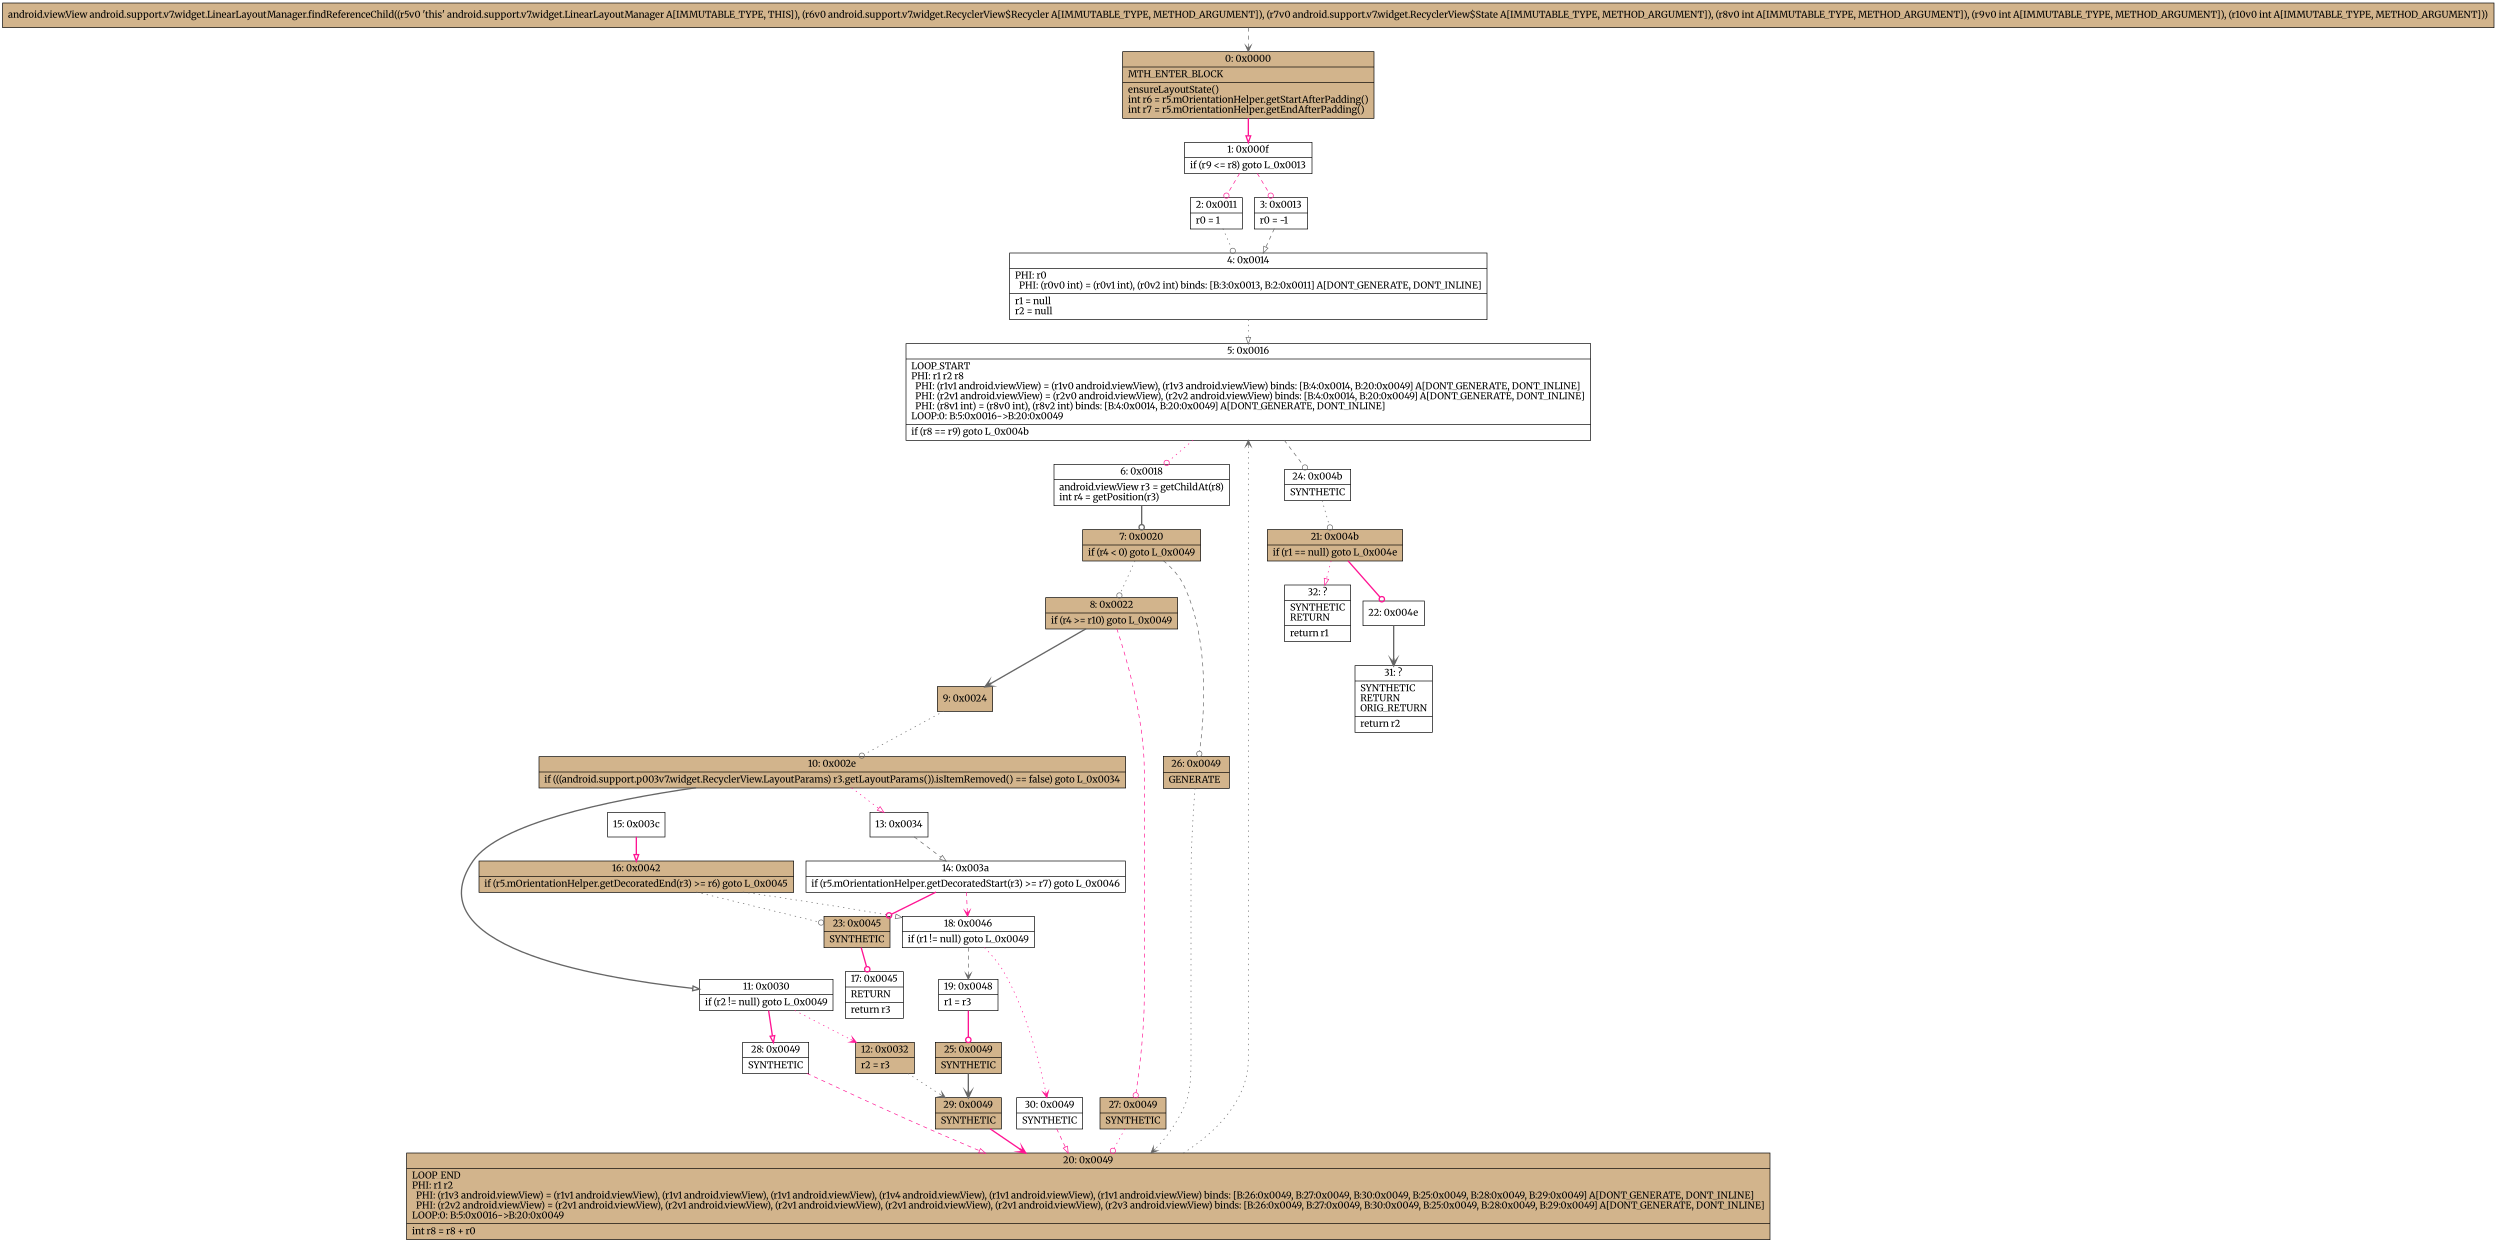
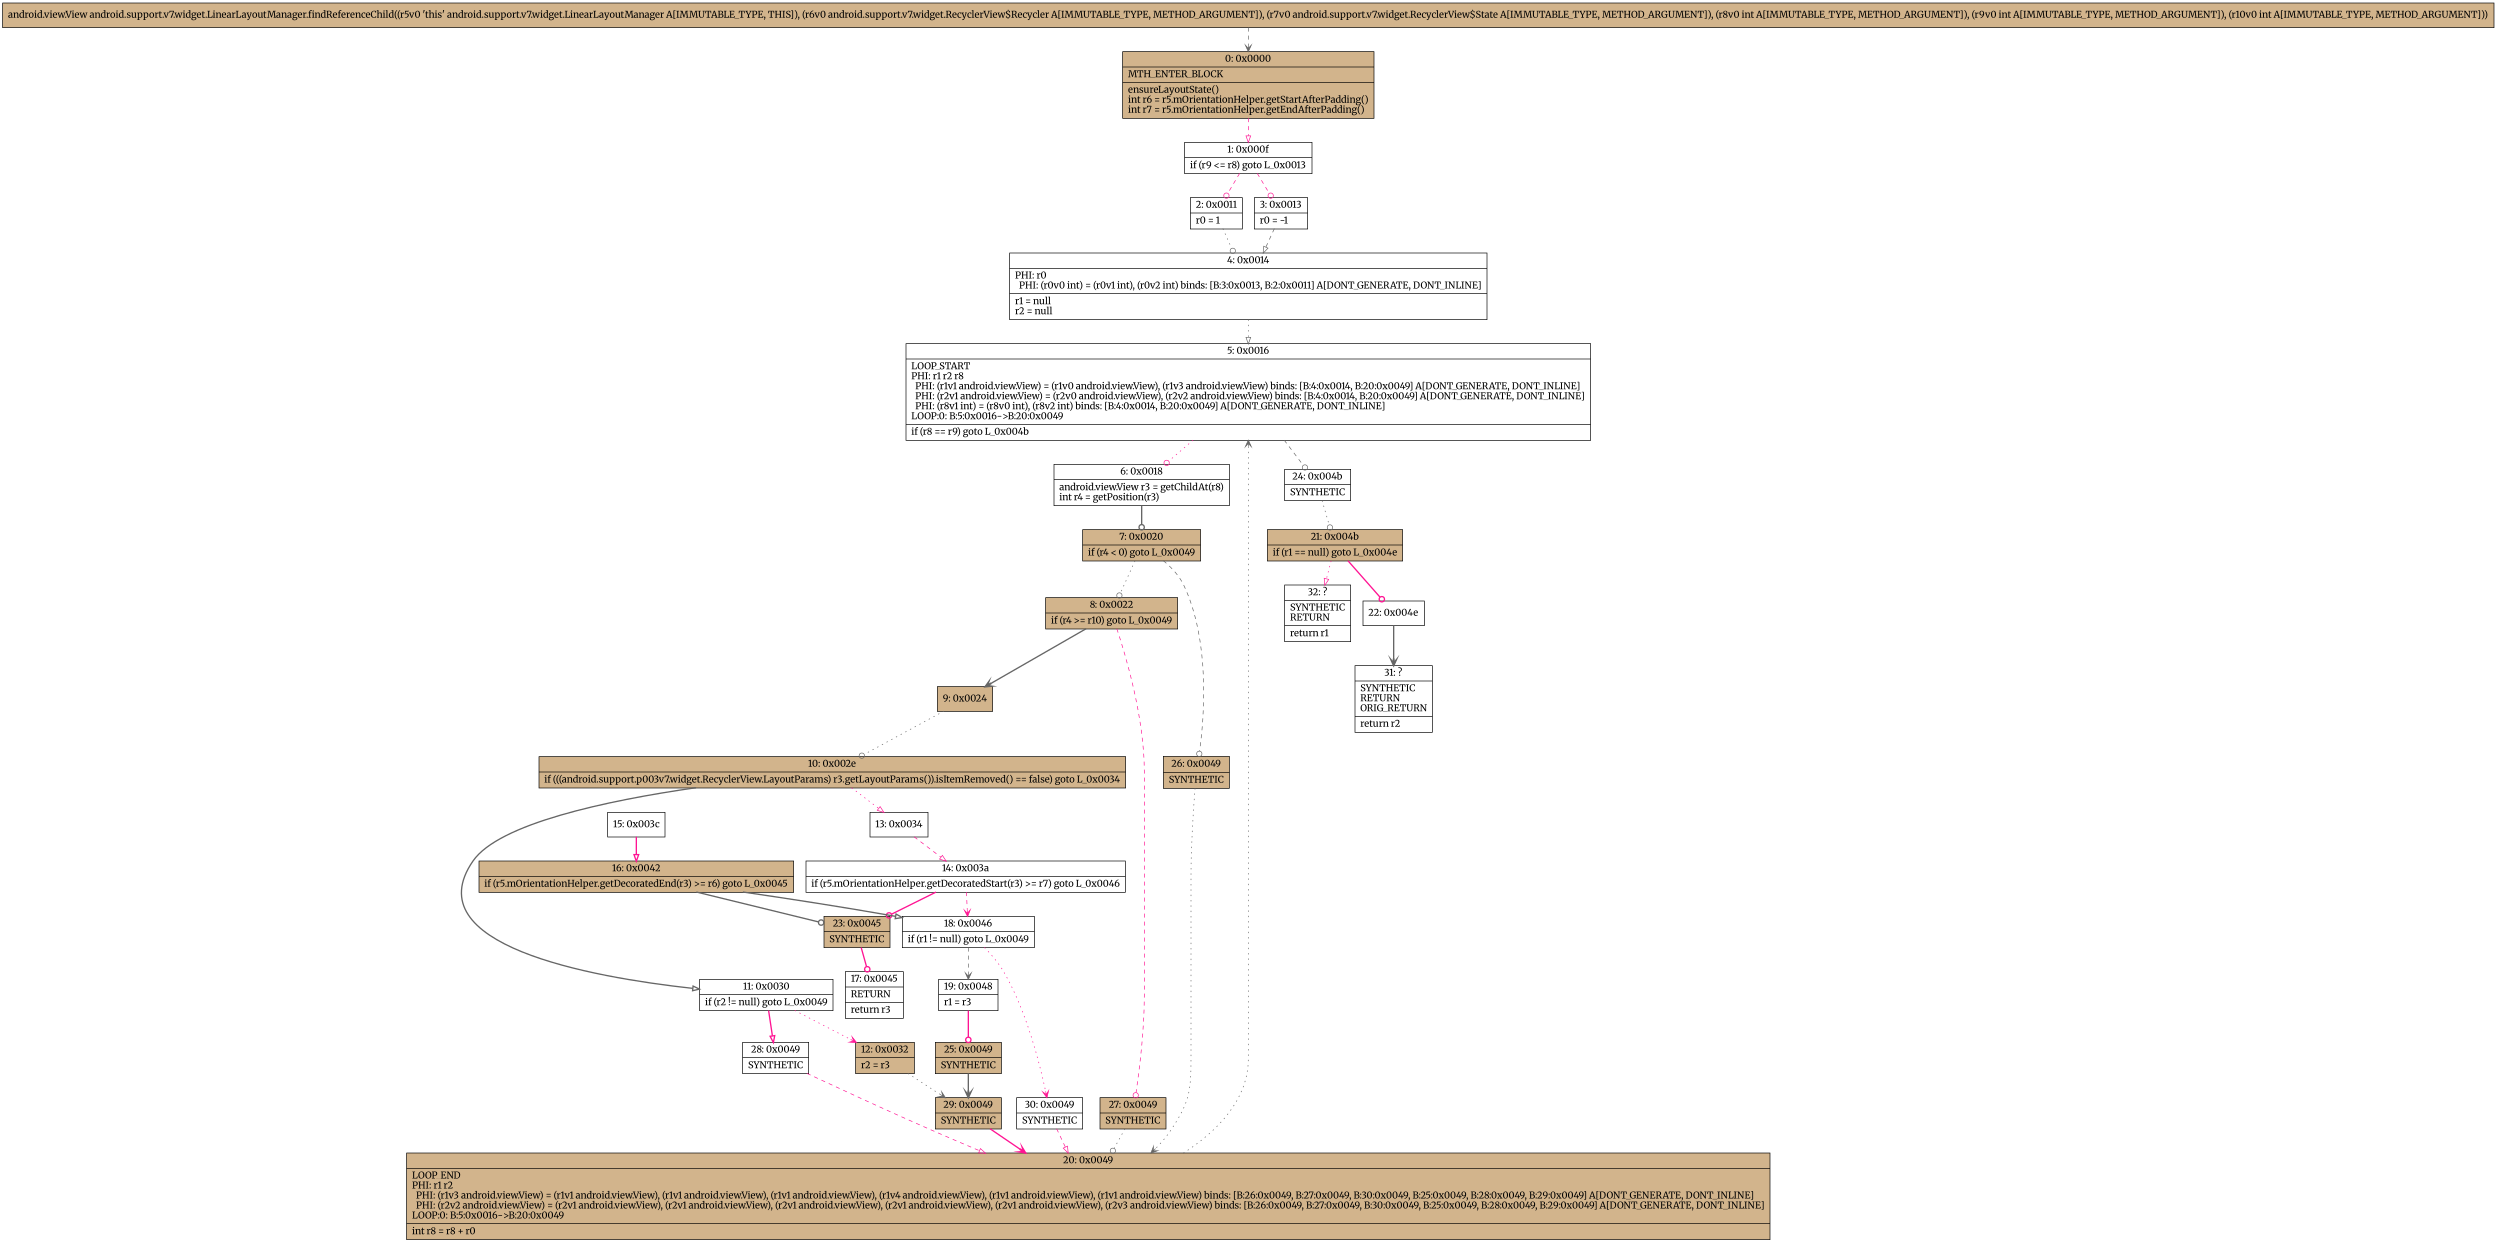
(1248, 127) -> (1248, 127)
(1195, 780) -> (1196, 780)
(927, 847) -> (927, 847)
(819, 904) -> (819, 904)
(757, 907) -> (757, 907)
(1120, 1139) -> (1120, 1139)
